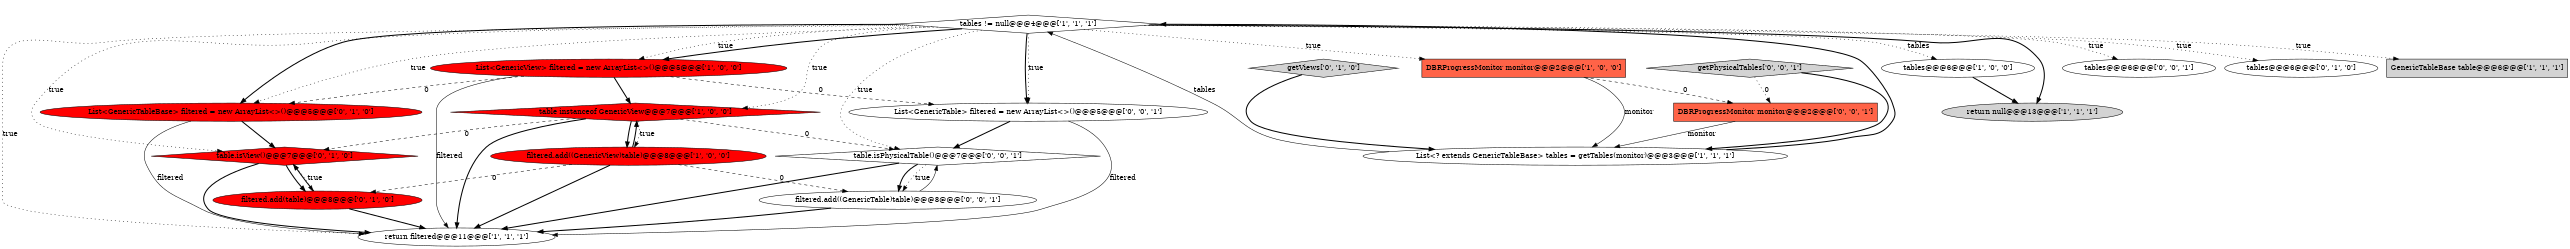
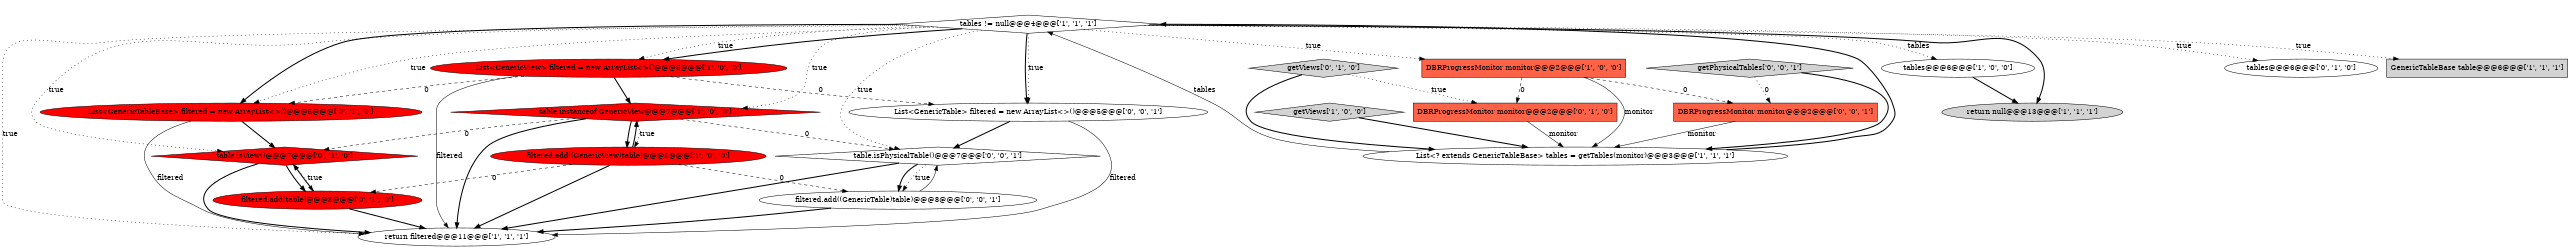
(2139, 68) -> none
none -> (1330, 112)
none -> (1515, 112)
